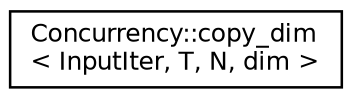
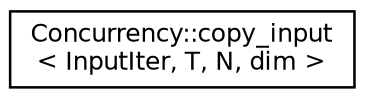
(176, 49) -> (182, 49)
